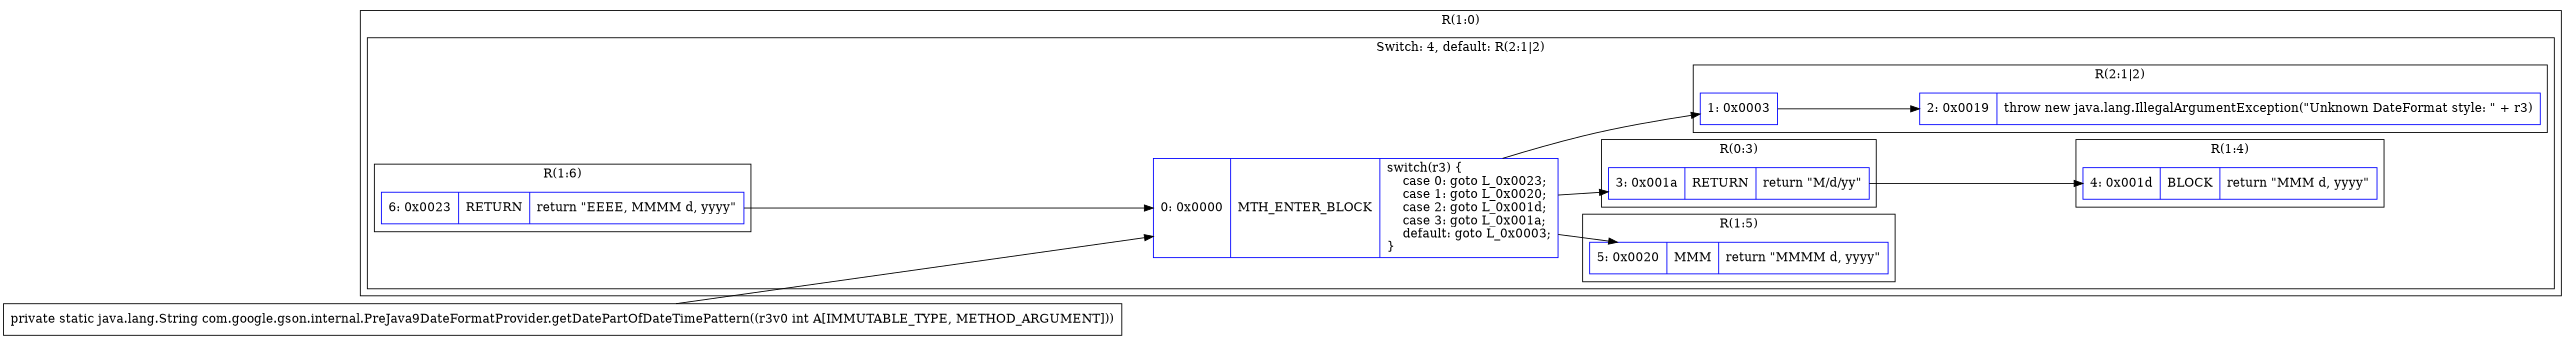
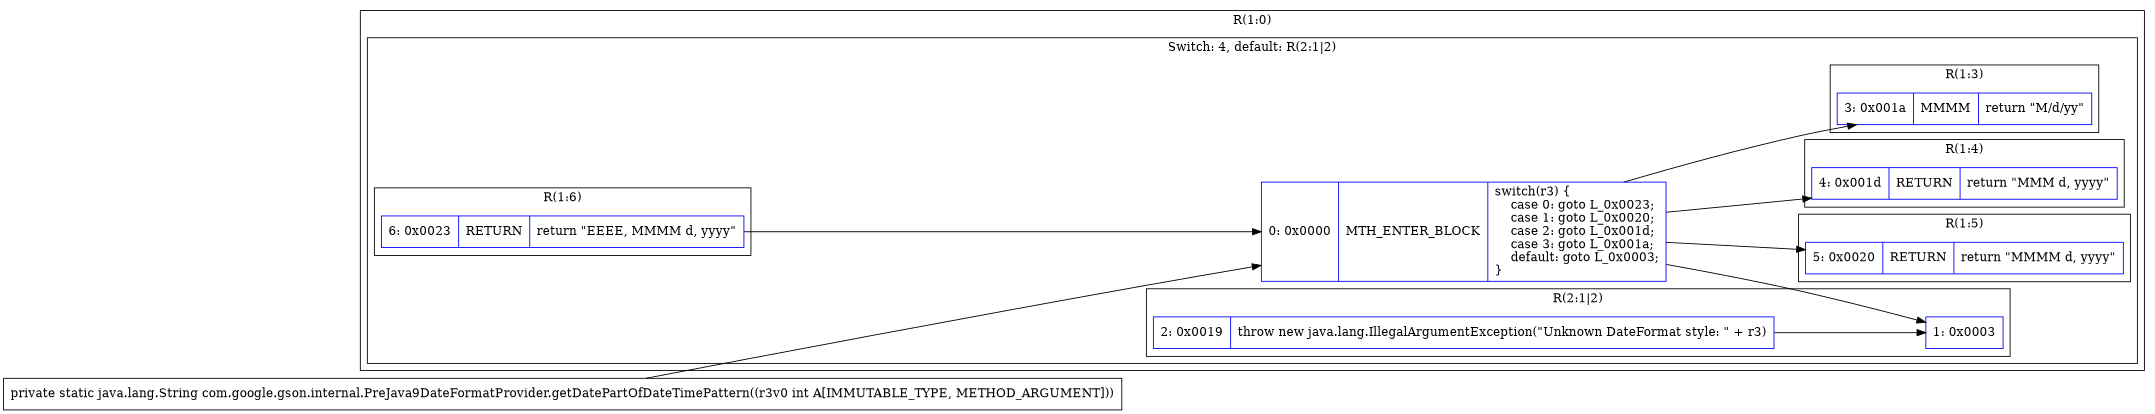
(1844, 109) -> (1846, 333)
(1739, 150) -> (1964, 75)
(1720, 183) -> (1946, 108)
(1972, 183) -> (1734, 206)
(2190, 183) -> (1925, 183)
(1693, 258) -> (1918, 258)
